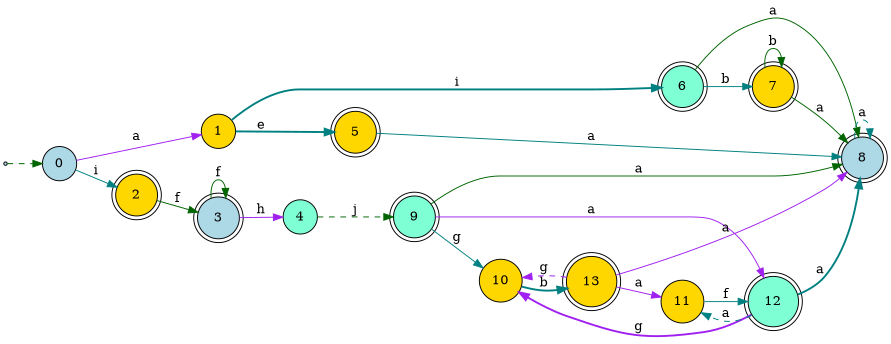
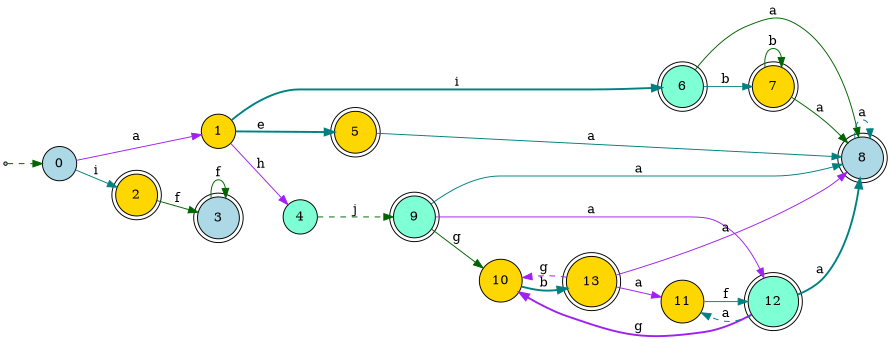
(629, 176) -> (629, 176)
(256, 217) -> (256, 171)
(453, 246) -> (453, 246)
